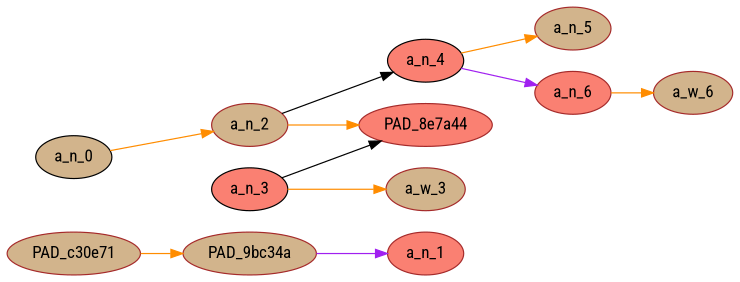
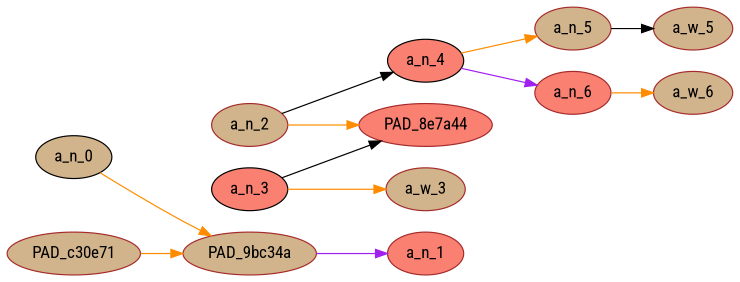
none -> (693, 29)
(156, 142) -> (150, 202)
